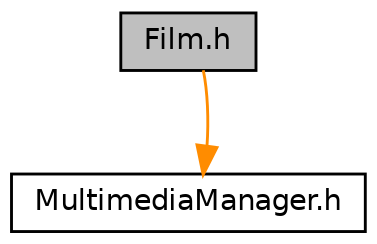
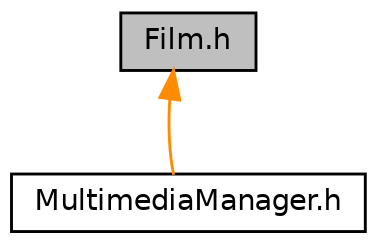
(208, 108) -> (169, 137)
